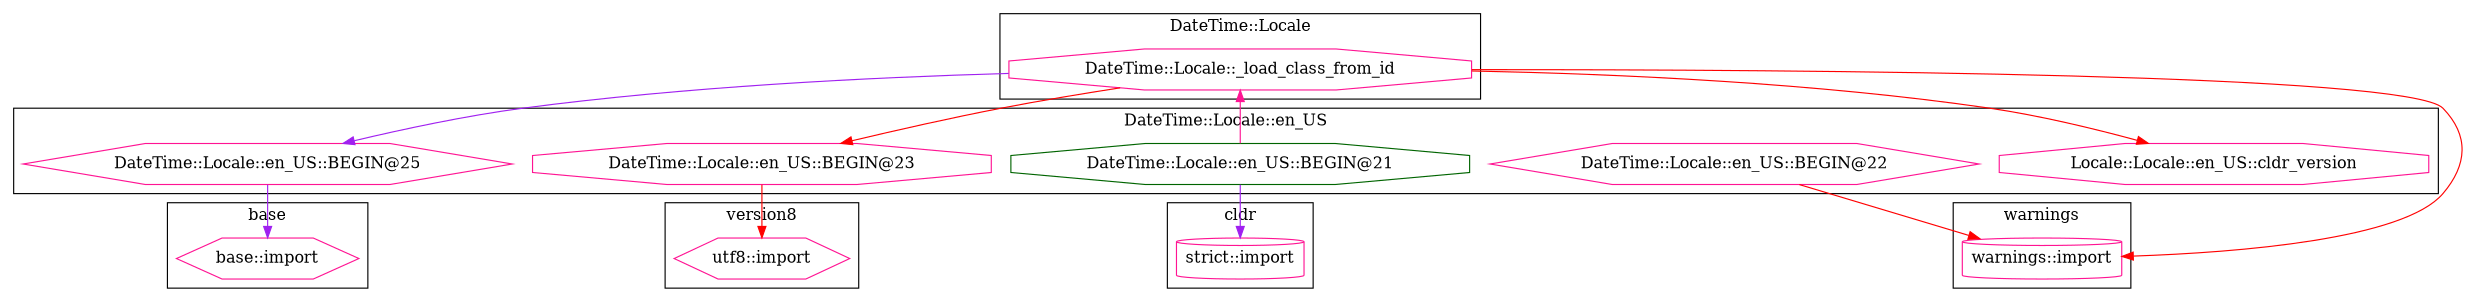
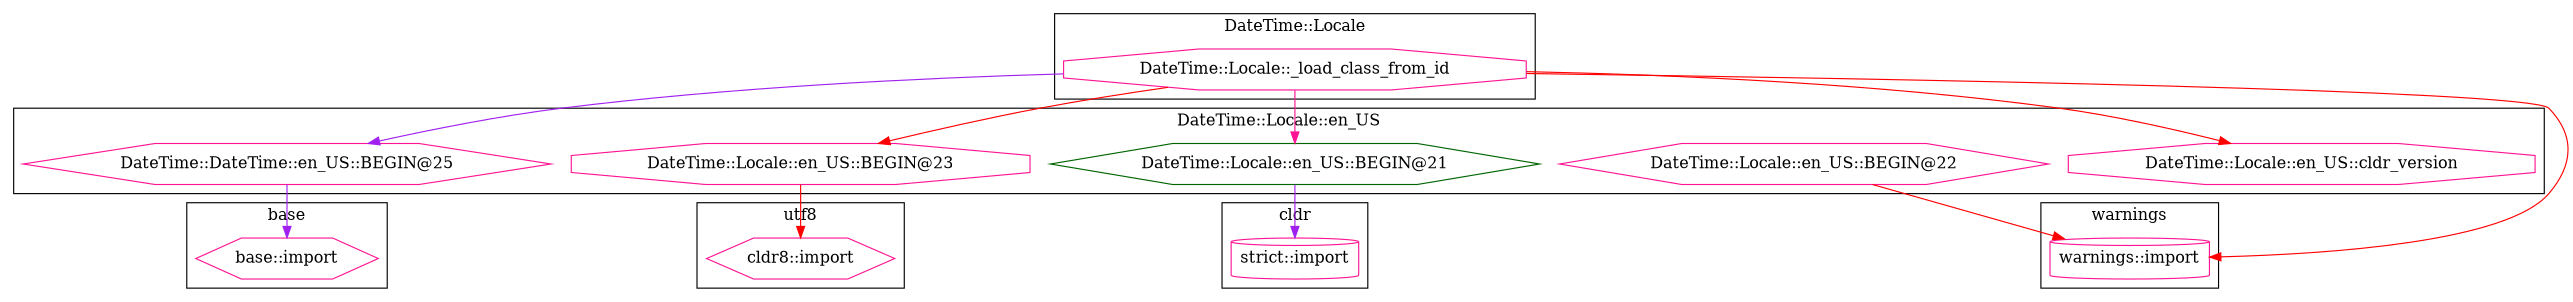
(1240, 122) -> (1295, 115)
(268, 164) -> (287, 164)
(1240, 164) -> (1295, 164)
(2214, 164) -> (2302, 164)
(762, 216) -> (801, 216)
(762, 259) -> (801, 259)
